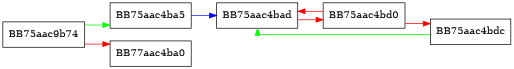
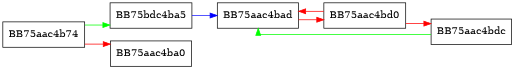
(151, 16) -> (151, 16)
(44, 35) -> (44, 35)
(151, 54) -> (151, 54)
